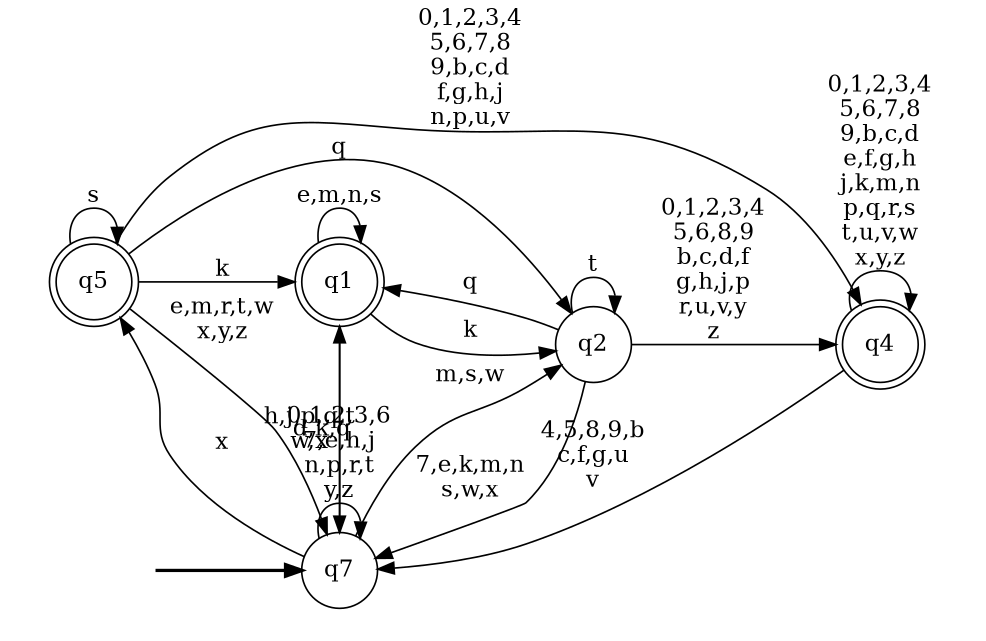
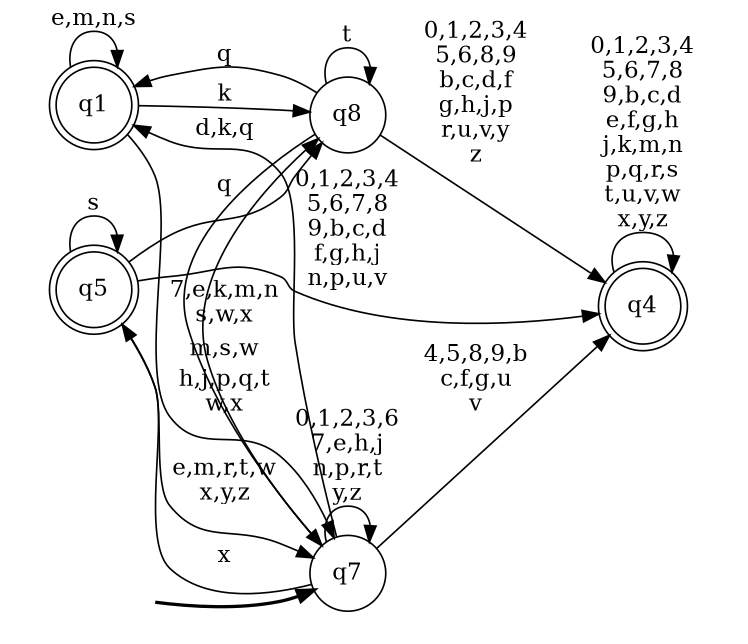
(208, 282) -> none
(594, 345) -> (348, 115)
(632, 499) -> (487, 448)
